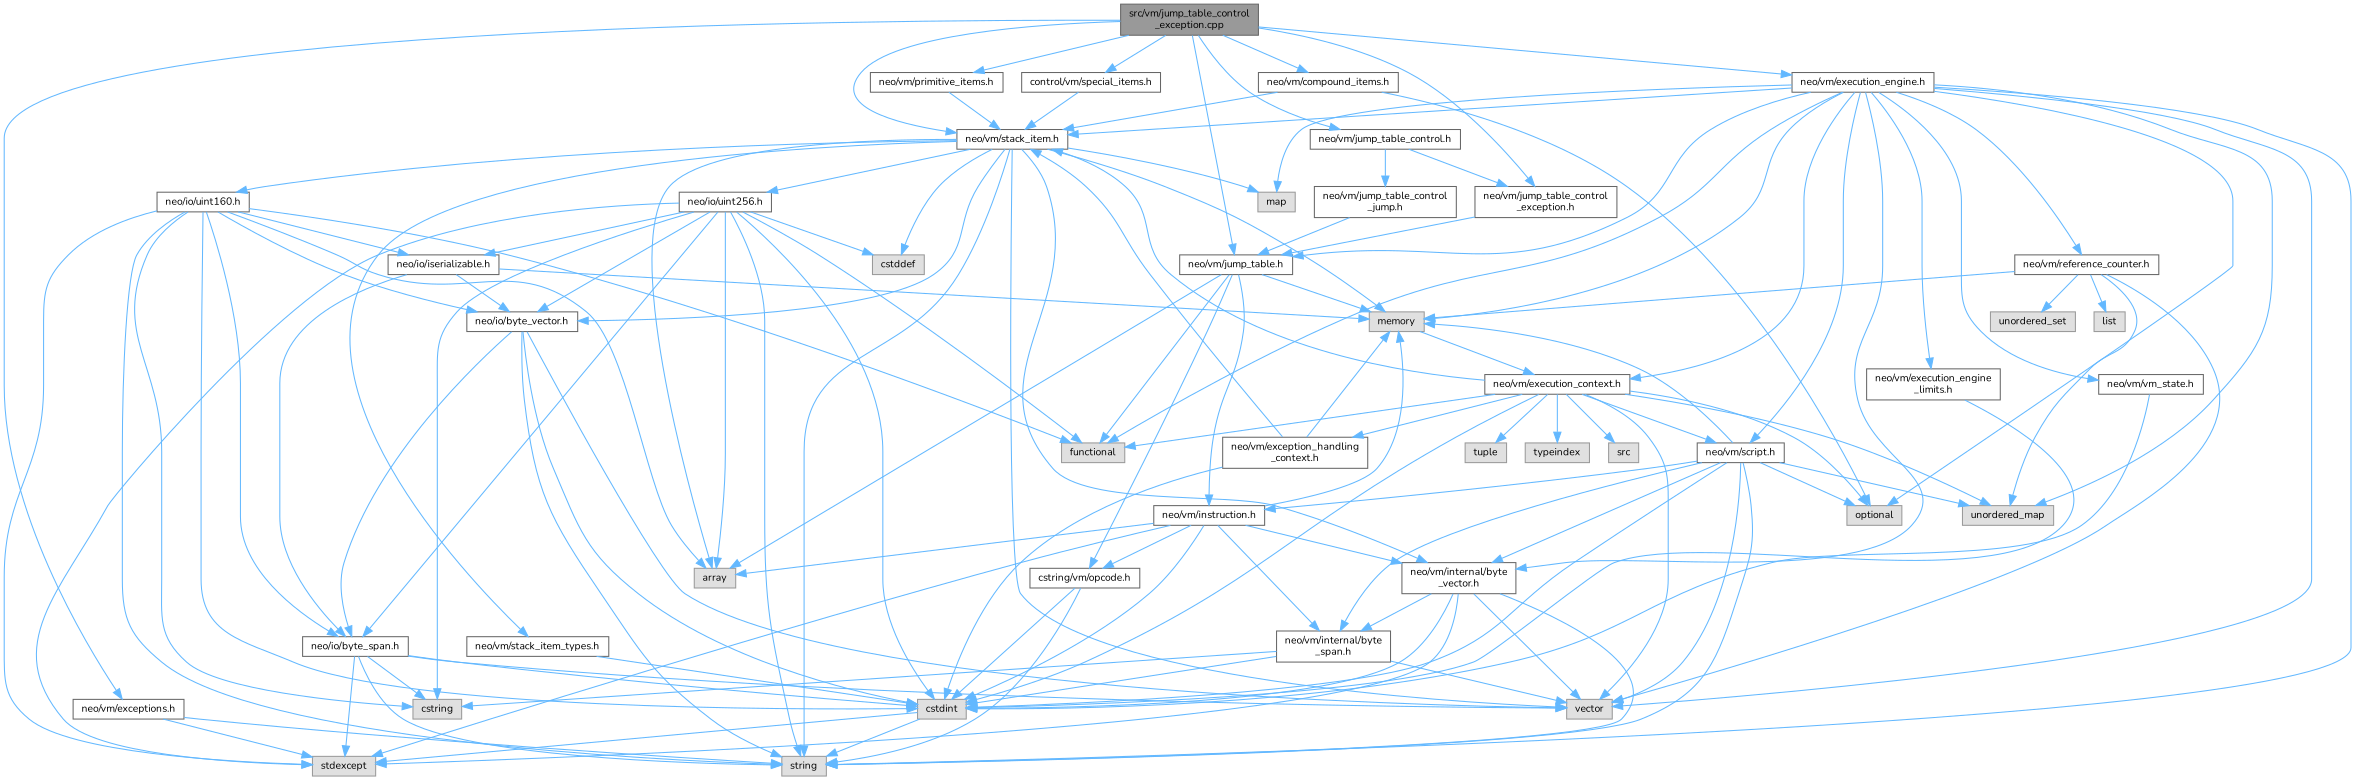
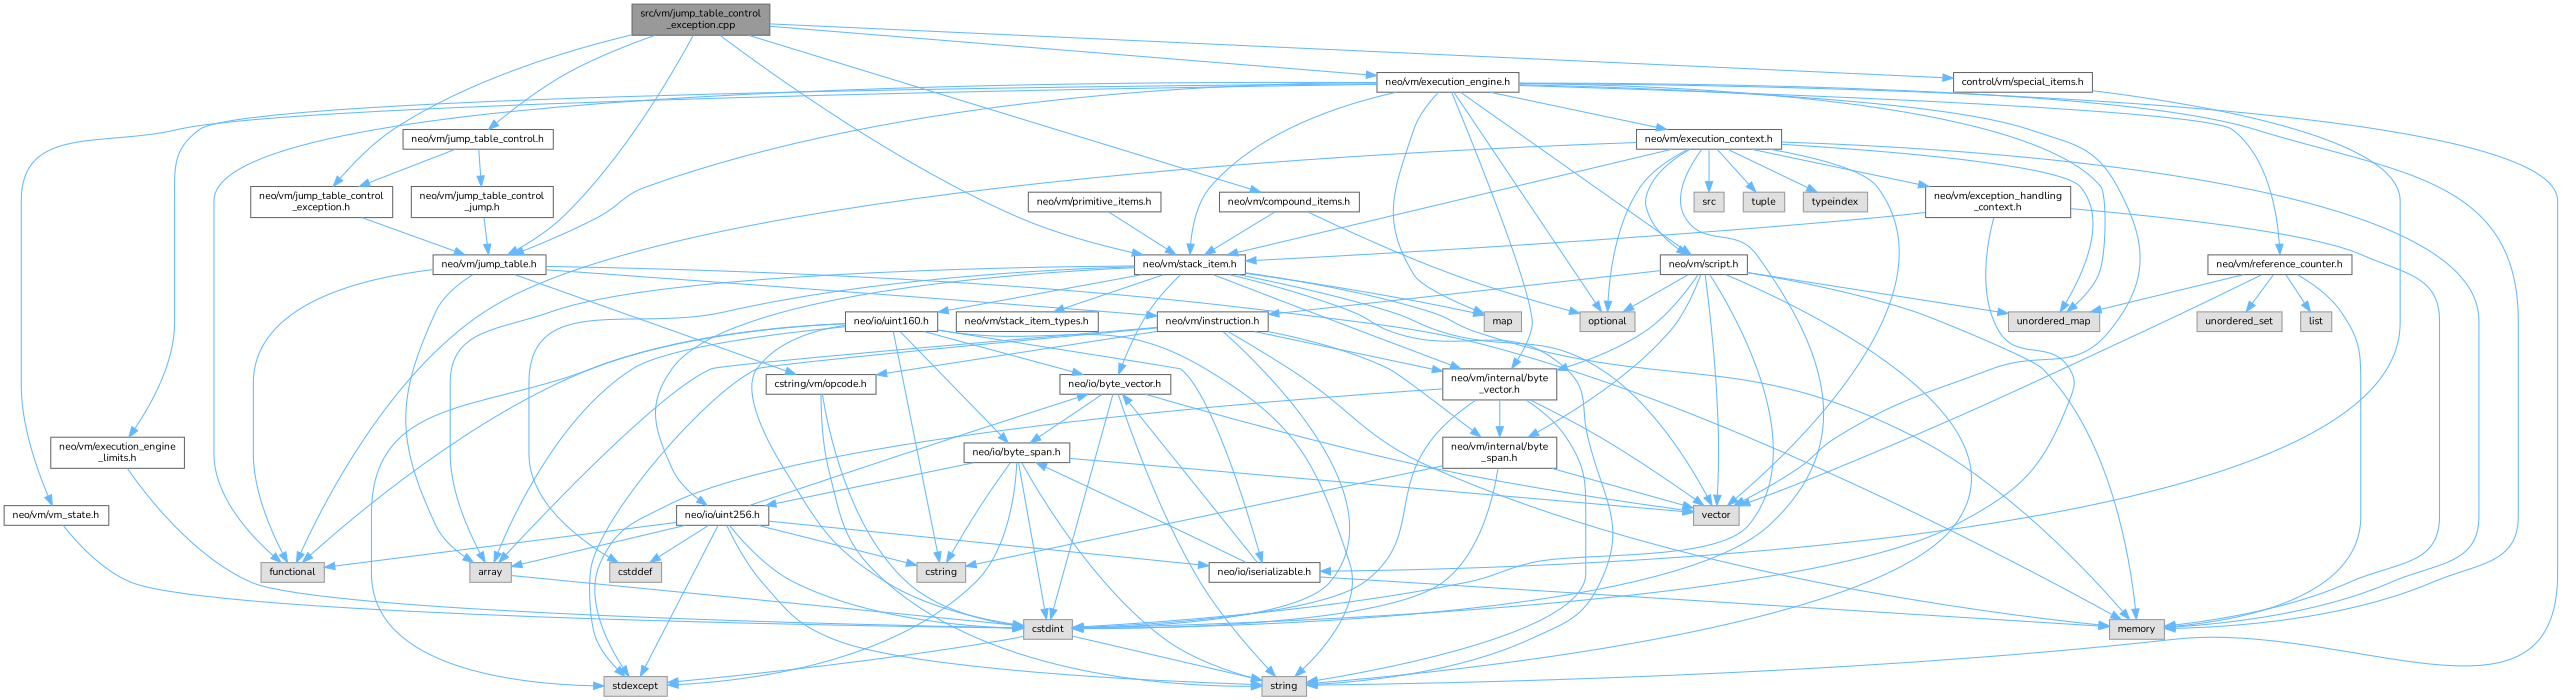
(1056, 53) -> none
(1056, 108) -> (2128, 497)
(1472, 351) -> (2412, 244)
(553, 410) -> (875, 483)
(721, 675) -> (762, 600)
(129, 709) -> none
